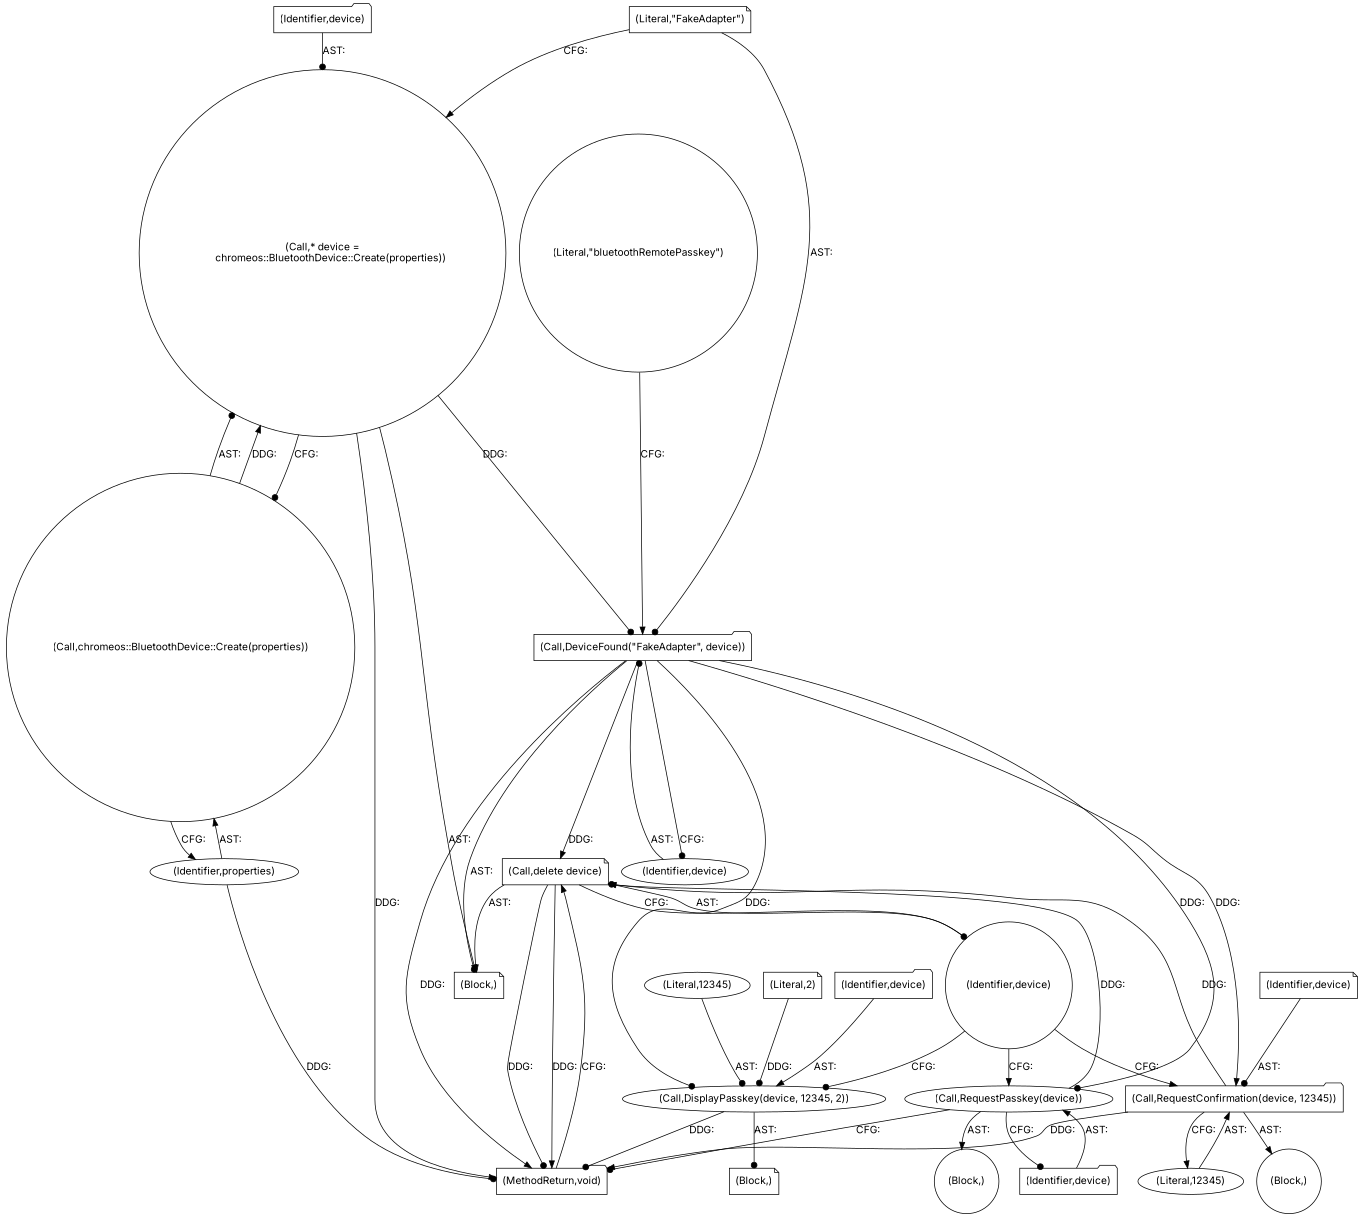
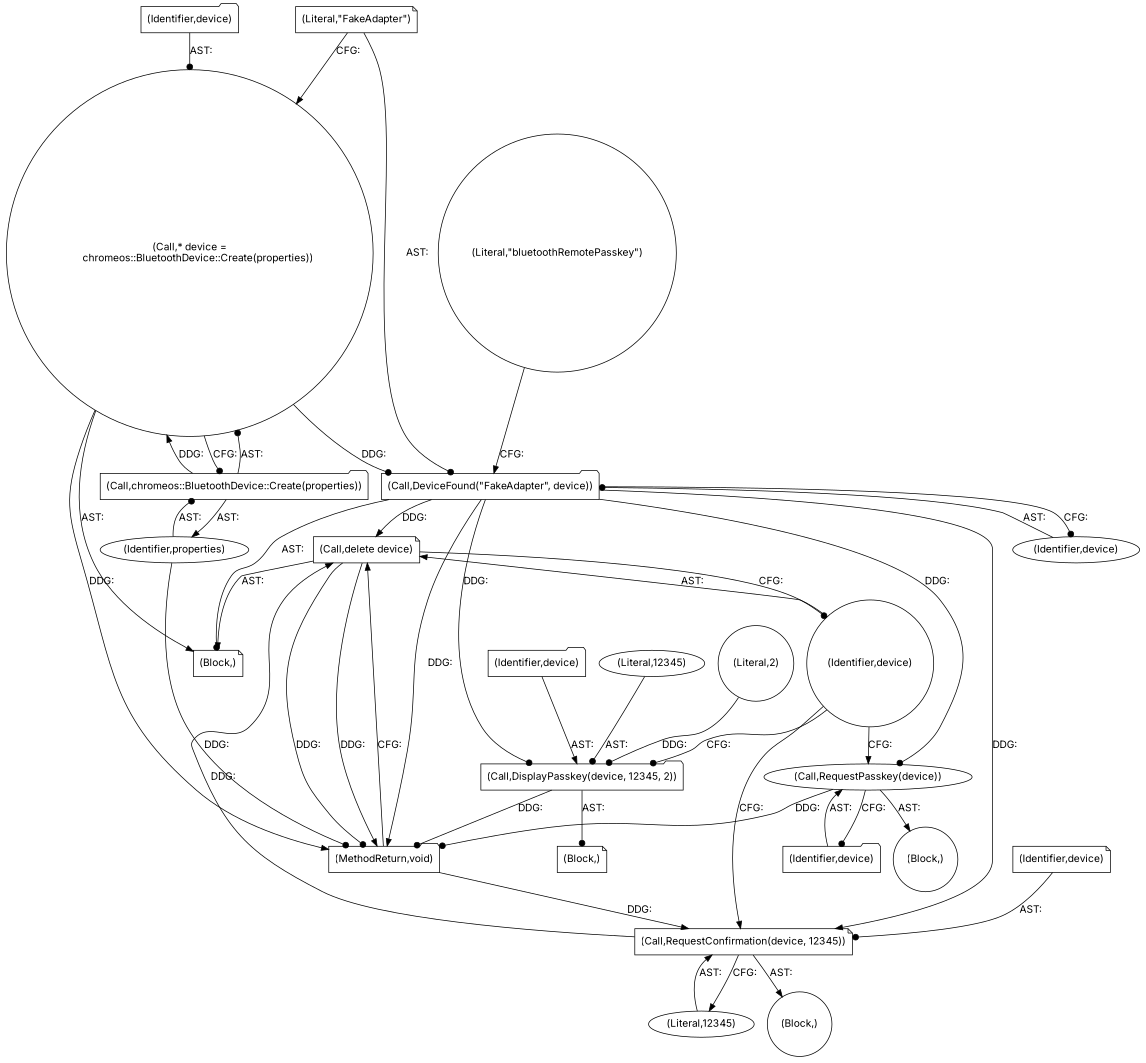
(181, 647) -> (234, 486)
(195, 840) -> (229, 518)
(219, 842) -> (176, 517)
(939, 897) -> none
(793, 985) -> (756, 663)
(754, 1099) -> (582, 777)
(1234, 1099) -> (744, 942)
(869, 1131) -> (809, 809)
(874, 1149) -> (560, 900)
